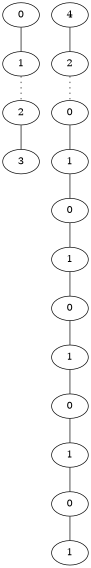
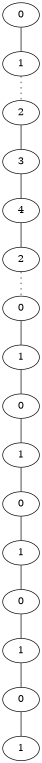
none -> (21, 186)
